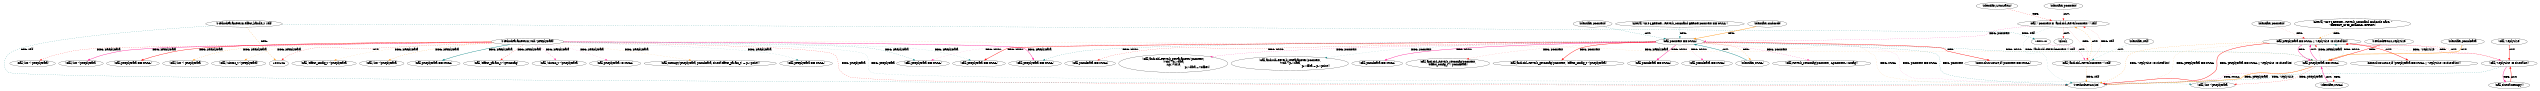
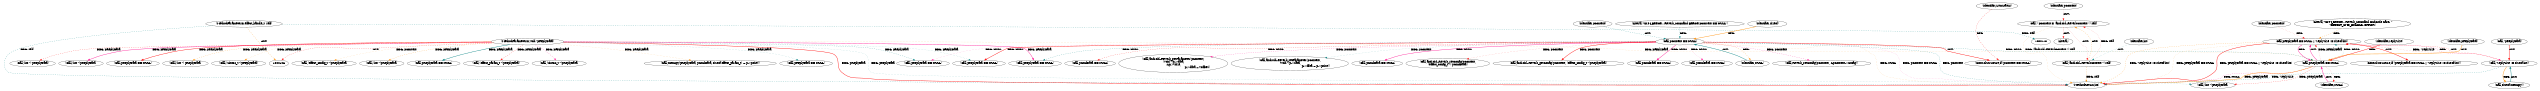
(2029, 14) -> (1977, 35)
(1767, 24) -> (1767, 24)
(1869, 39) -> none
(265, 42) -> (265, 42)
(2063, 42) -> (2063, 42)
(2086, 42) -> (2086, 42)
(2139, 42) -> (2139, 42)
(2389, 42) -> (2389, 42)
(2463, 42) -> (2463, 42)
(2509, 42) -> (2509, 42)
(2069, 46) -> none
(27, 50) -> (27, 50)
(406, 50) -> (406, 50)
(1951, 50) -> (1951, 50)
(2035, 53) -> (2035, 53)
(496, 63) -> (496, 63)
(615, 63) -> none
(2503, 73) -> (2503, 73)
(2511, 75) -> (2511, 75)
(928, 81) -> (928, 81)
